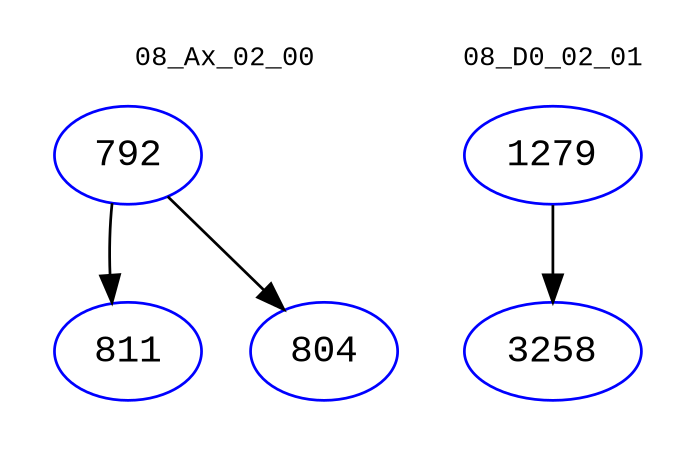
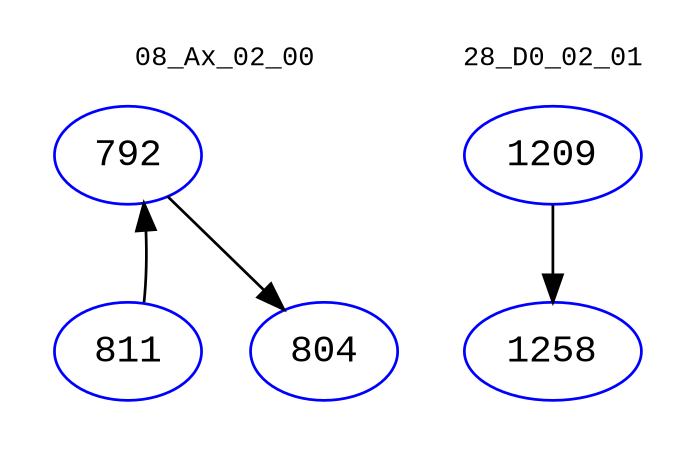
(554, 59) -> (554, 59)
(553, 155) -> (553, 155)
(110, 239) -> (146, 267)
(553, 351) -> (553, 351)
